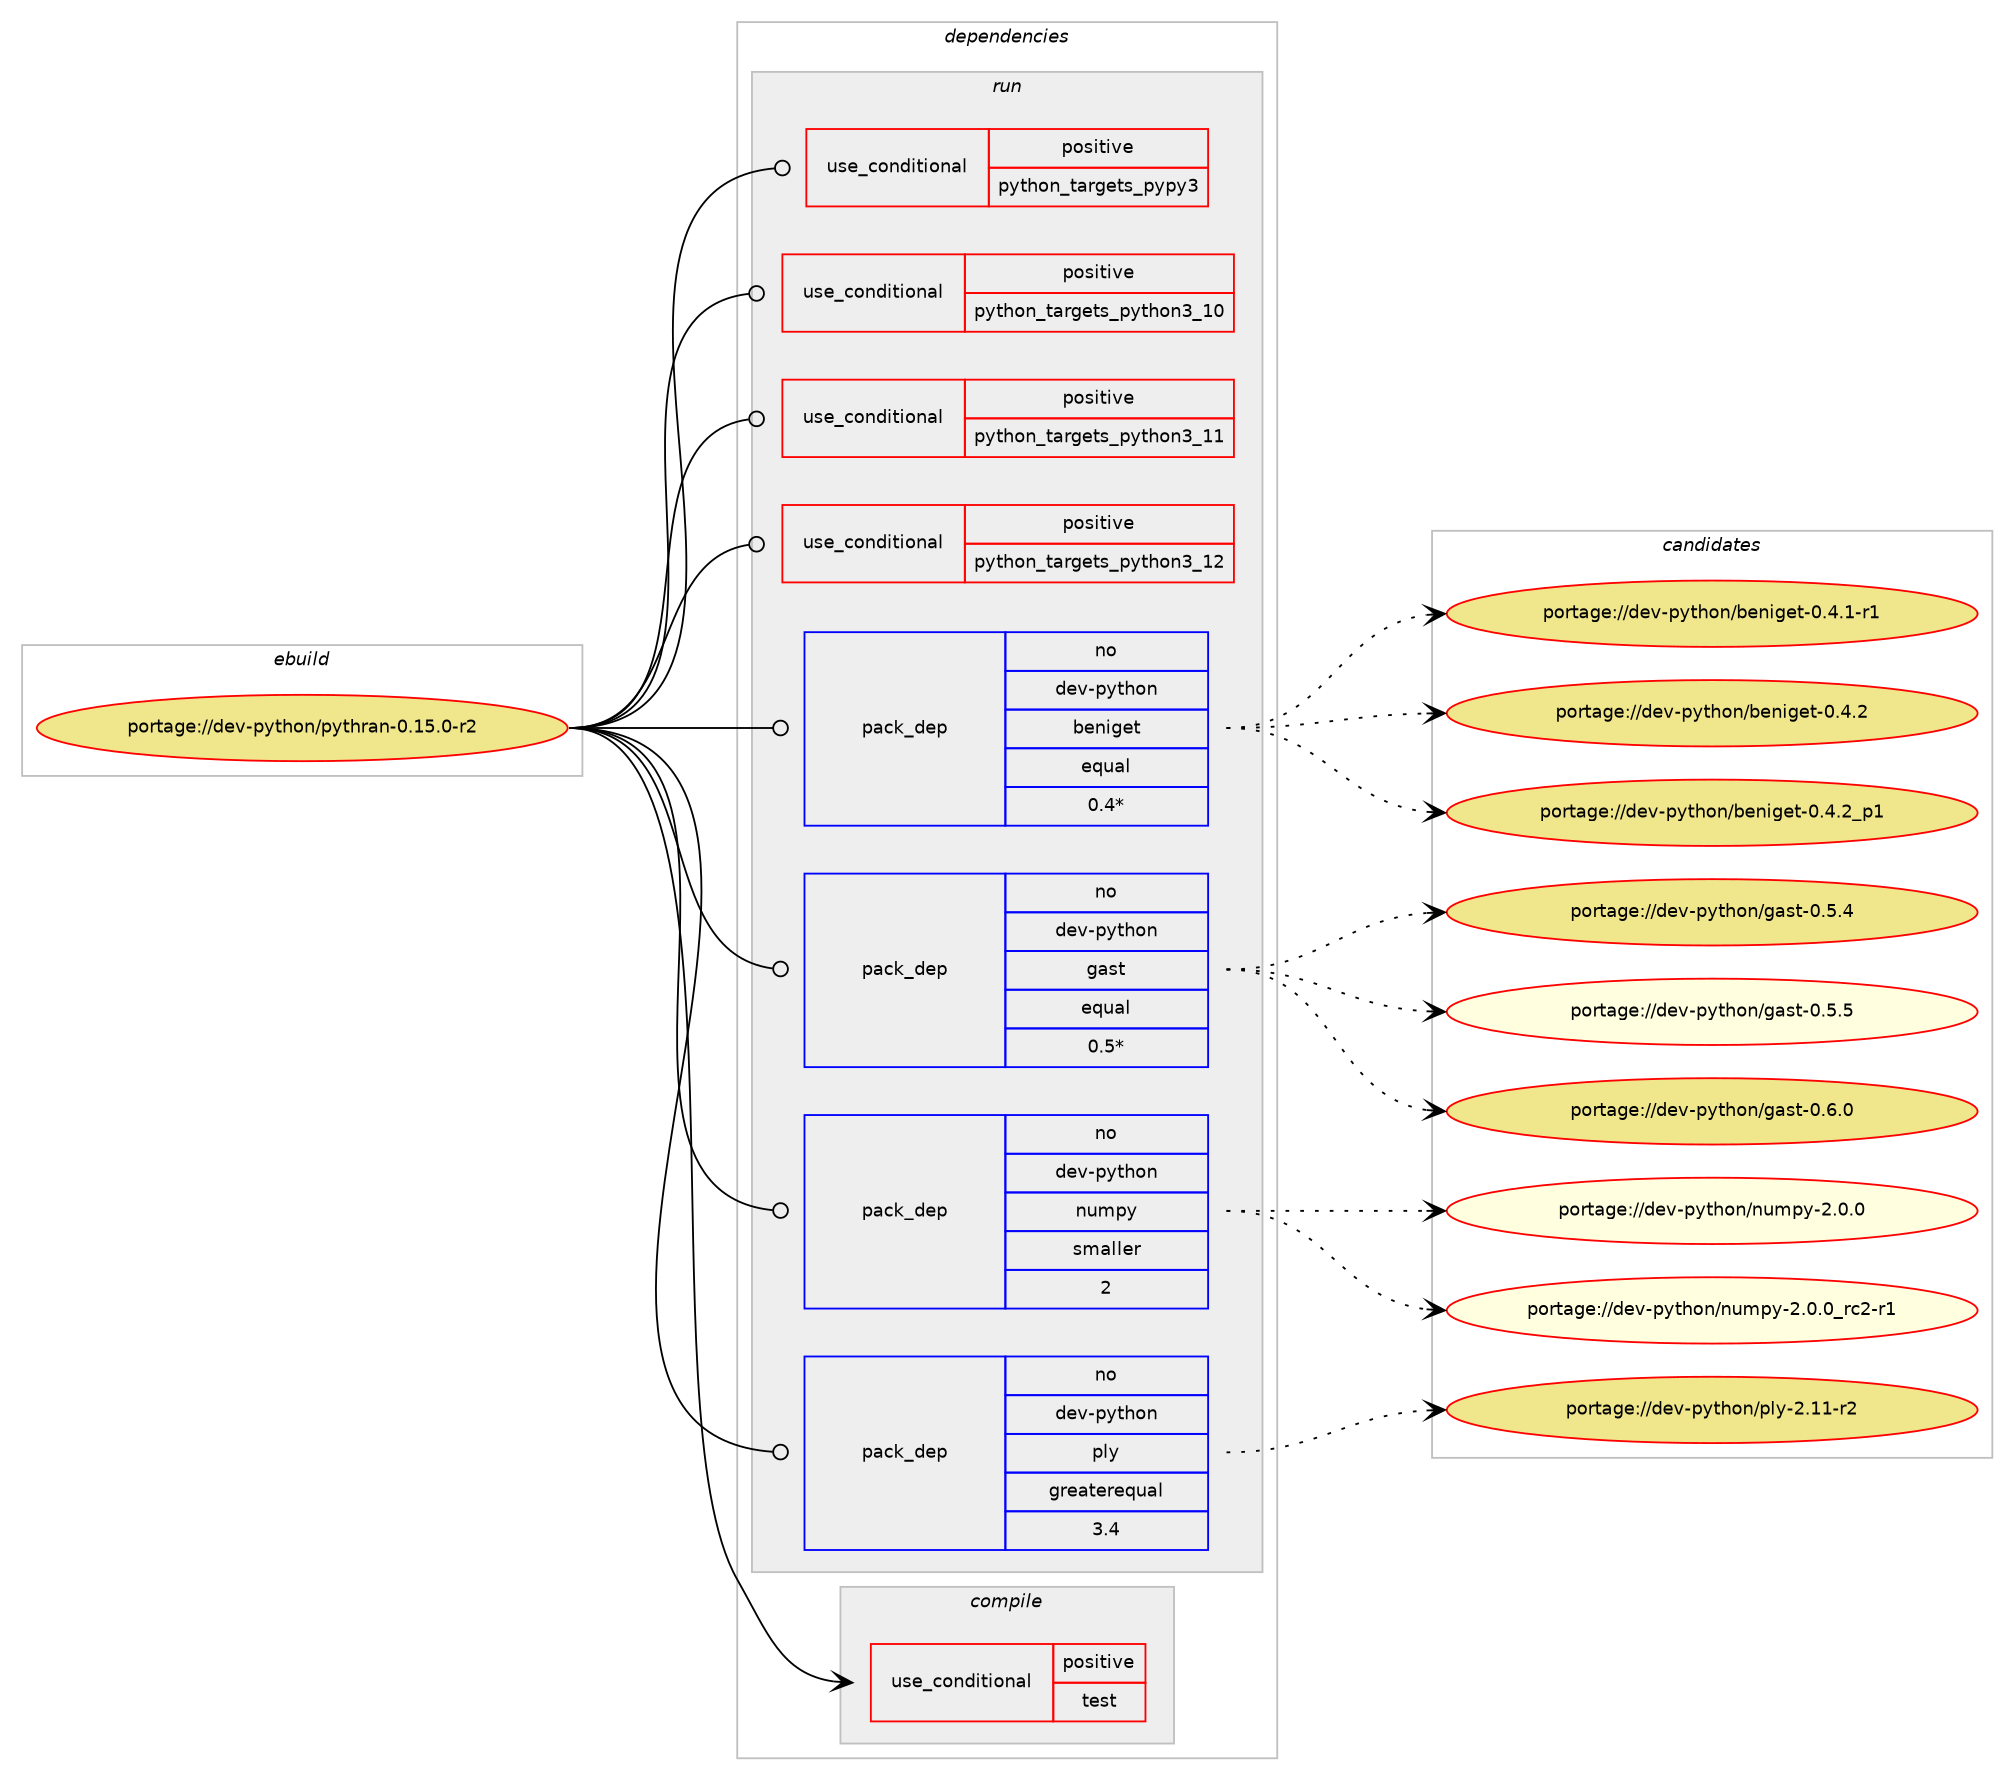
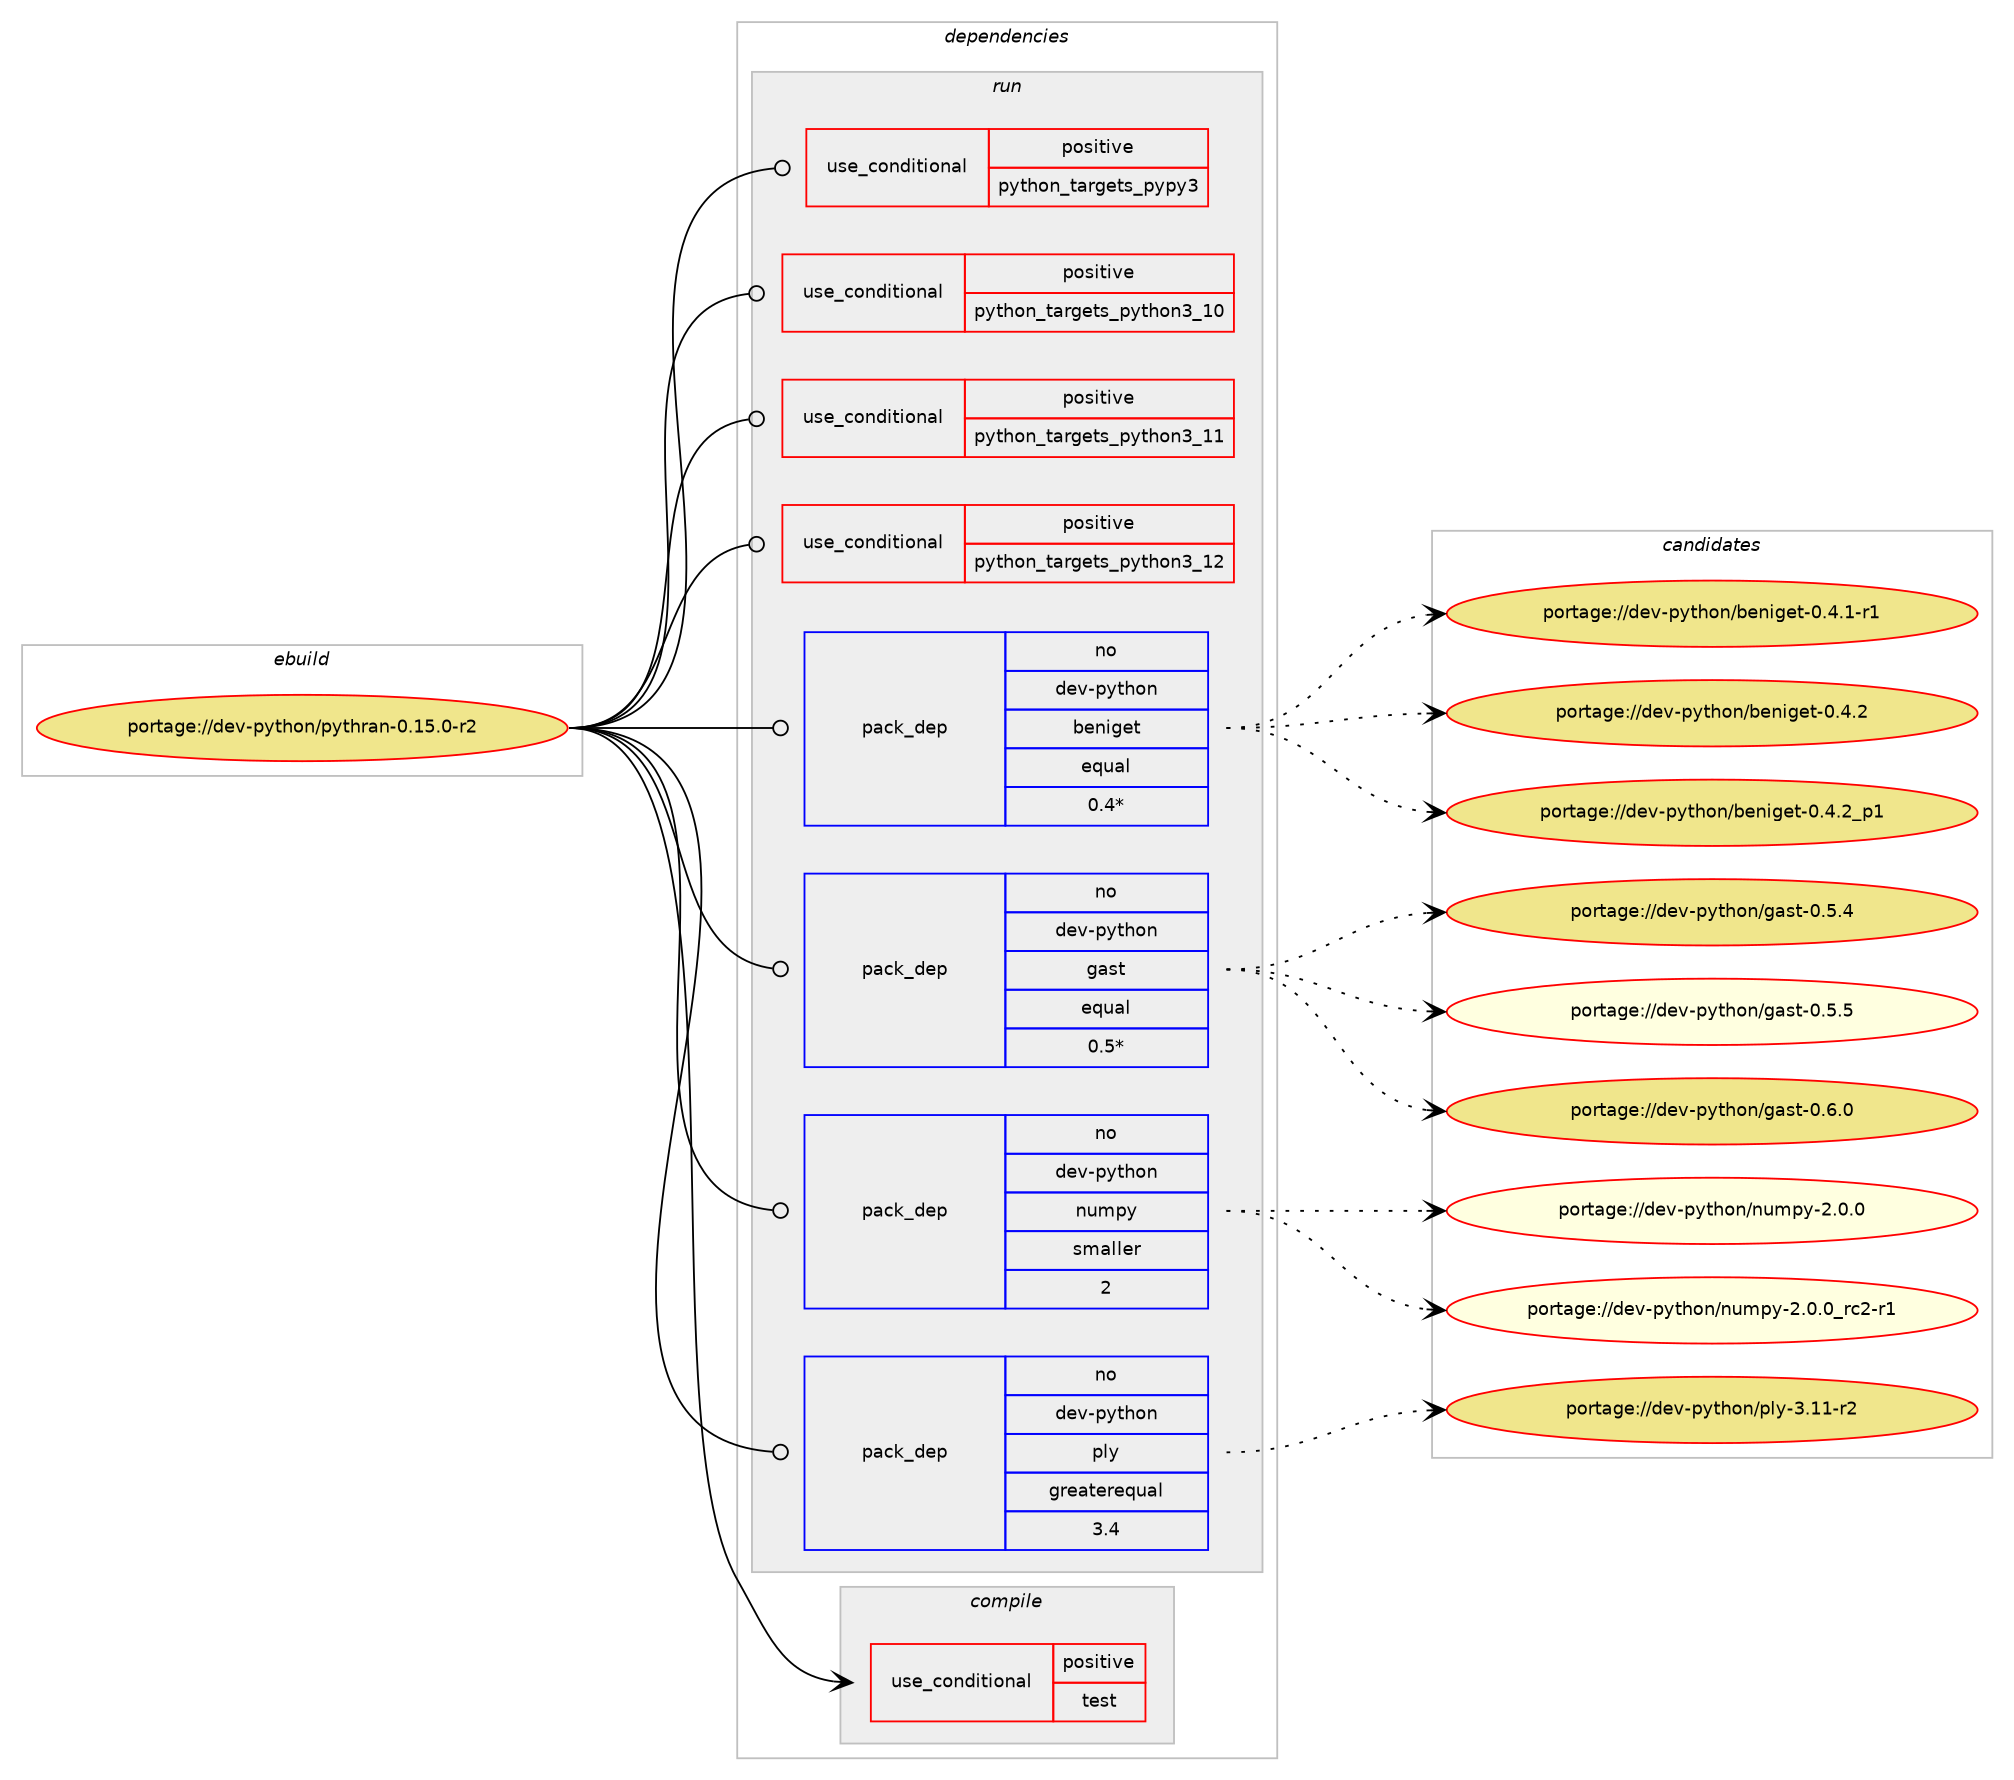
(1712, 1410) -> (1712, 1410)
